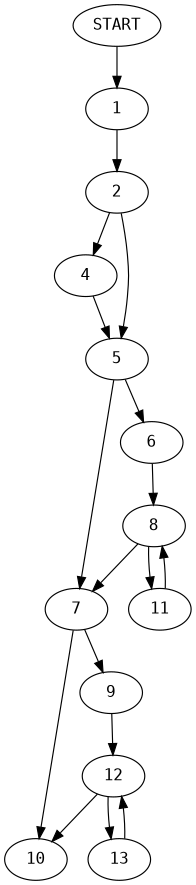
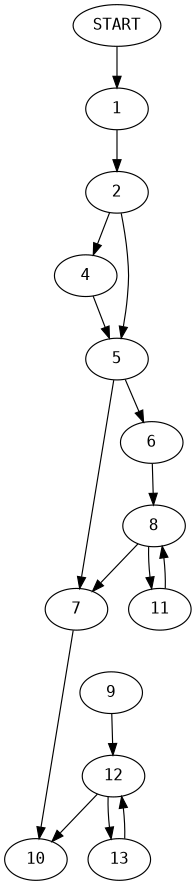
(92, 646) -> none
